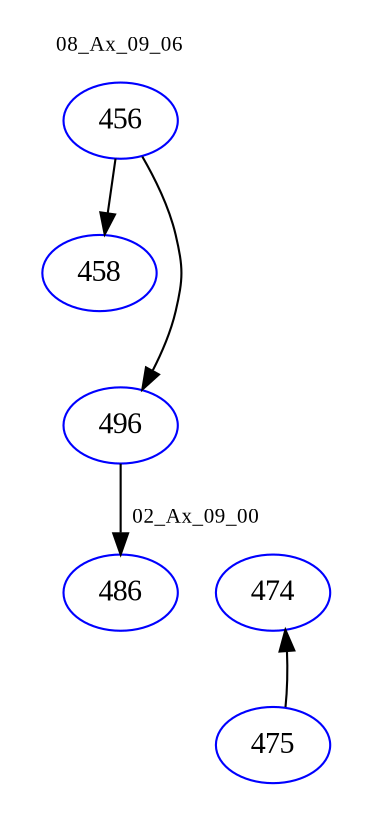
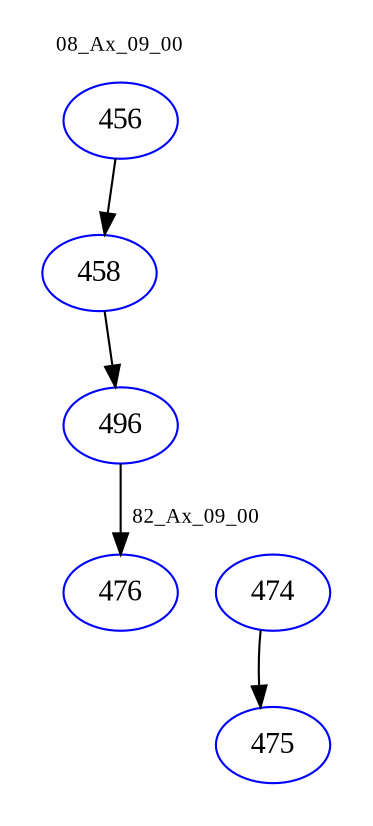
(121, 46) -> (121, 46)
(181, 262) -> (108, 338)
(197, 518) -> (197, 518)
(121, 593) -> (121, 593)
(287, 679) -> (259, 658)
